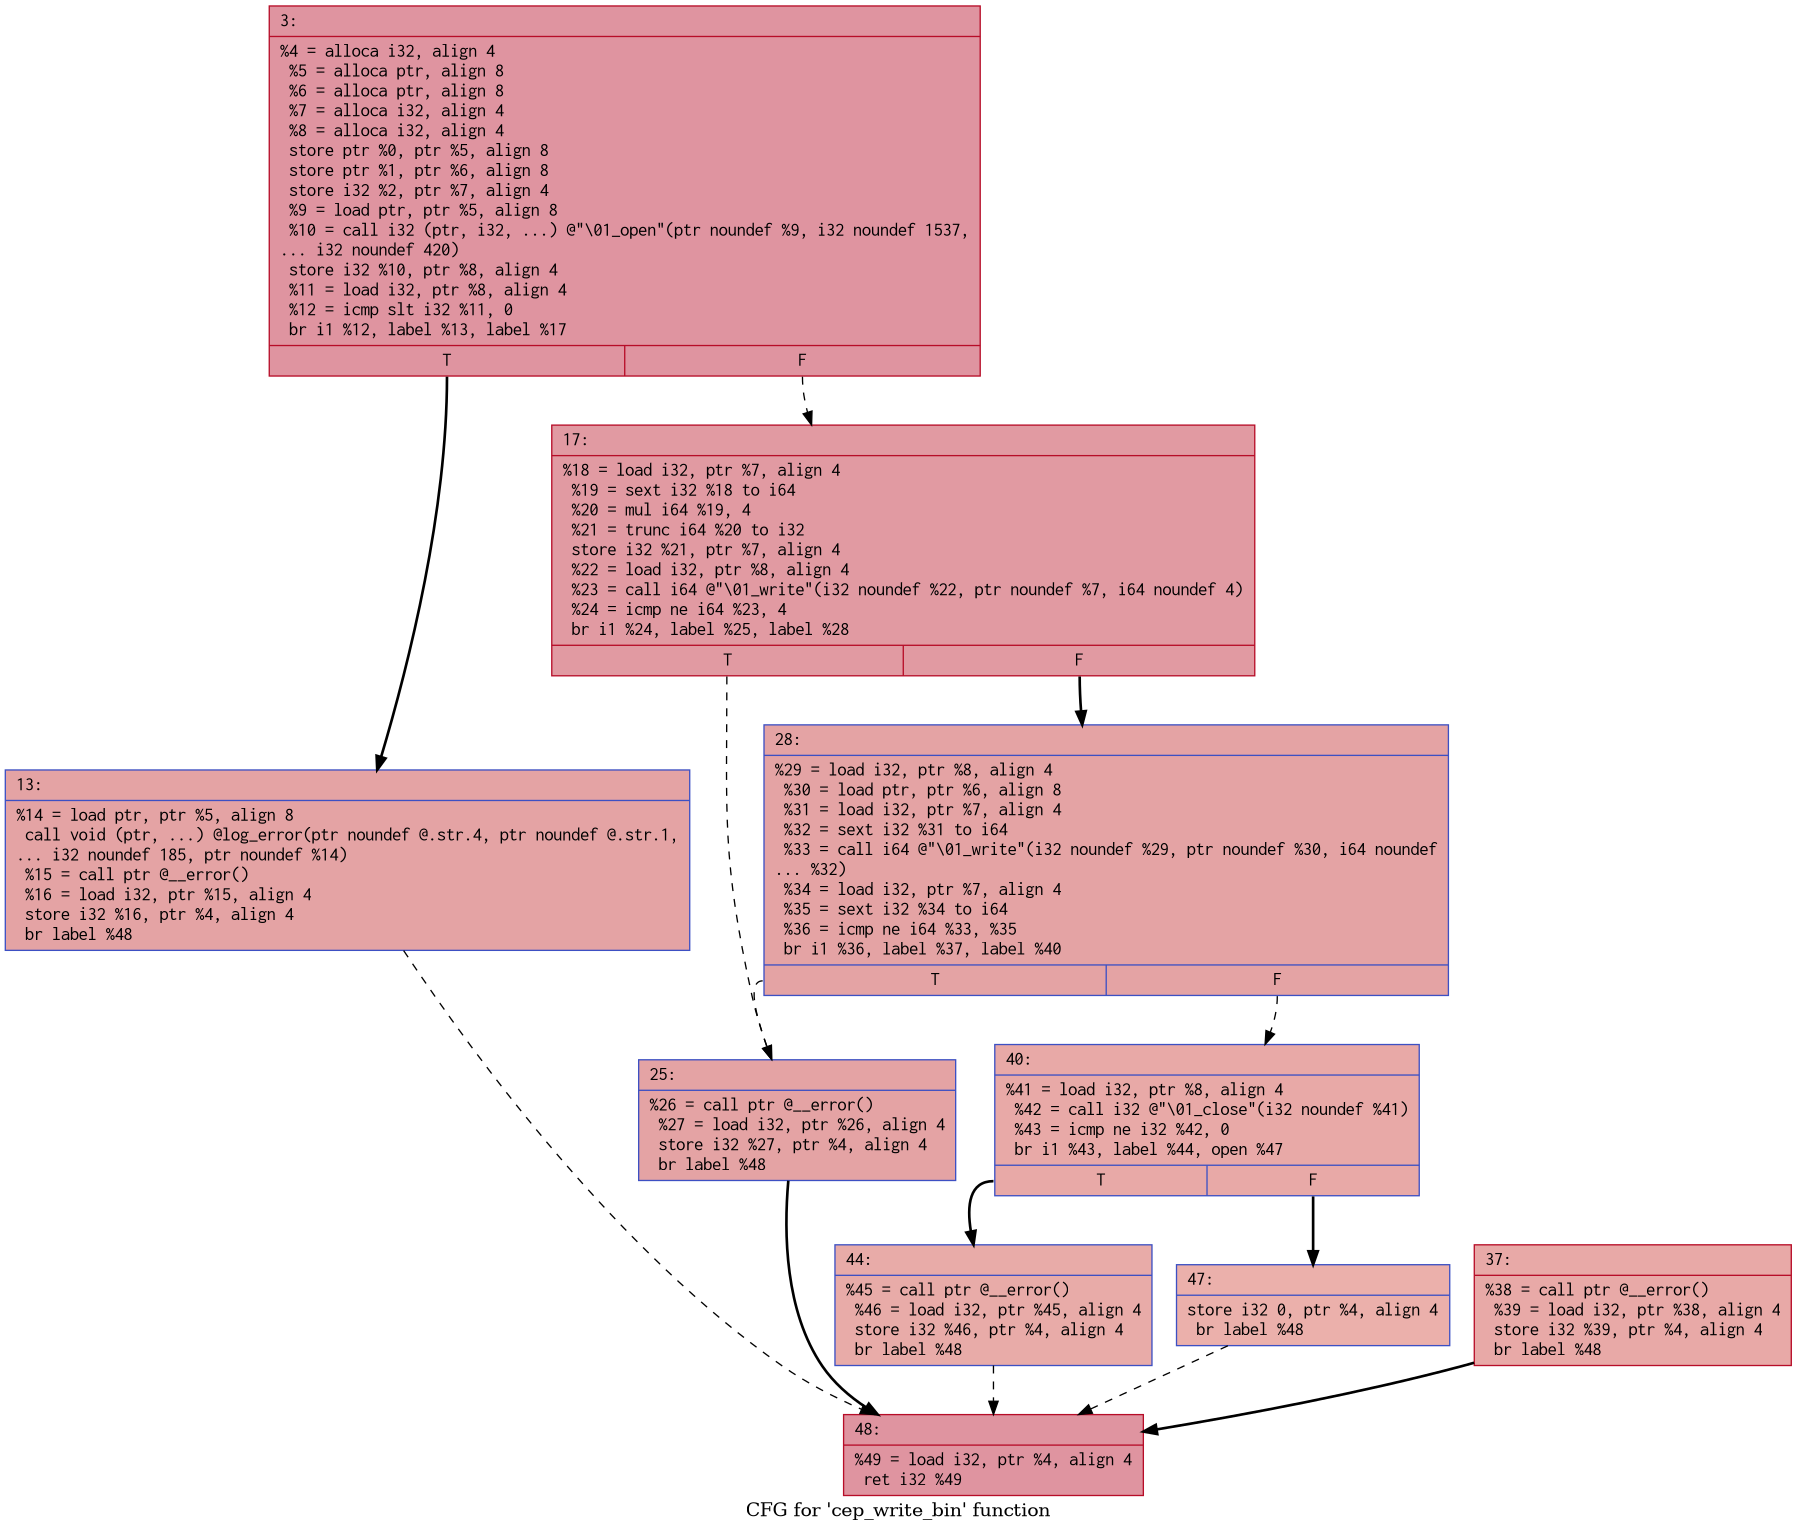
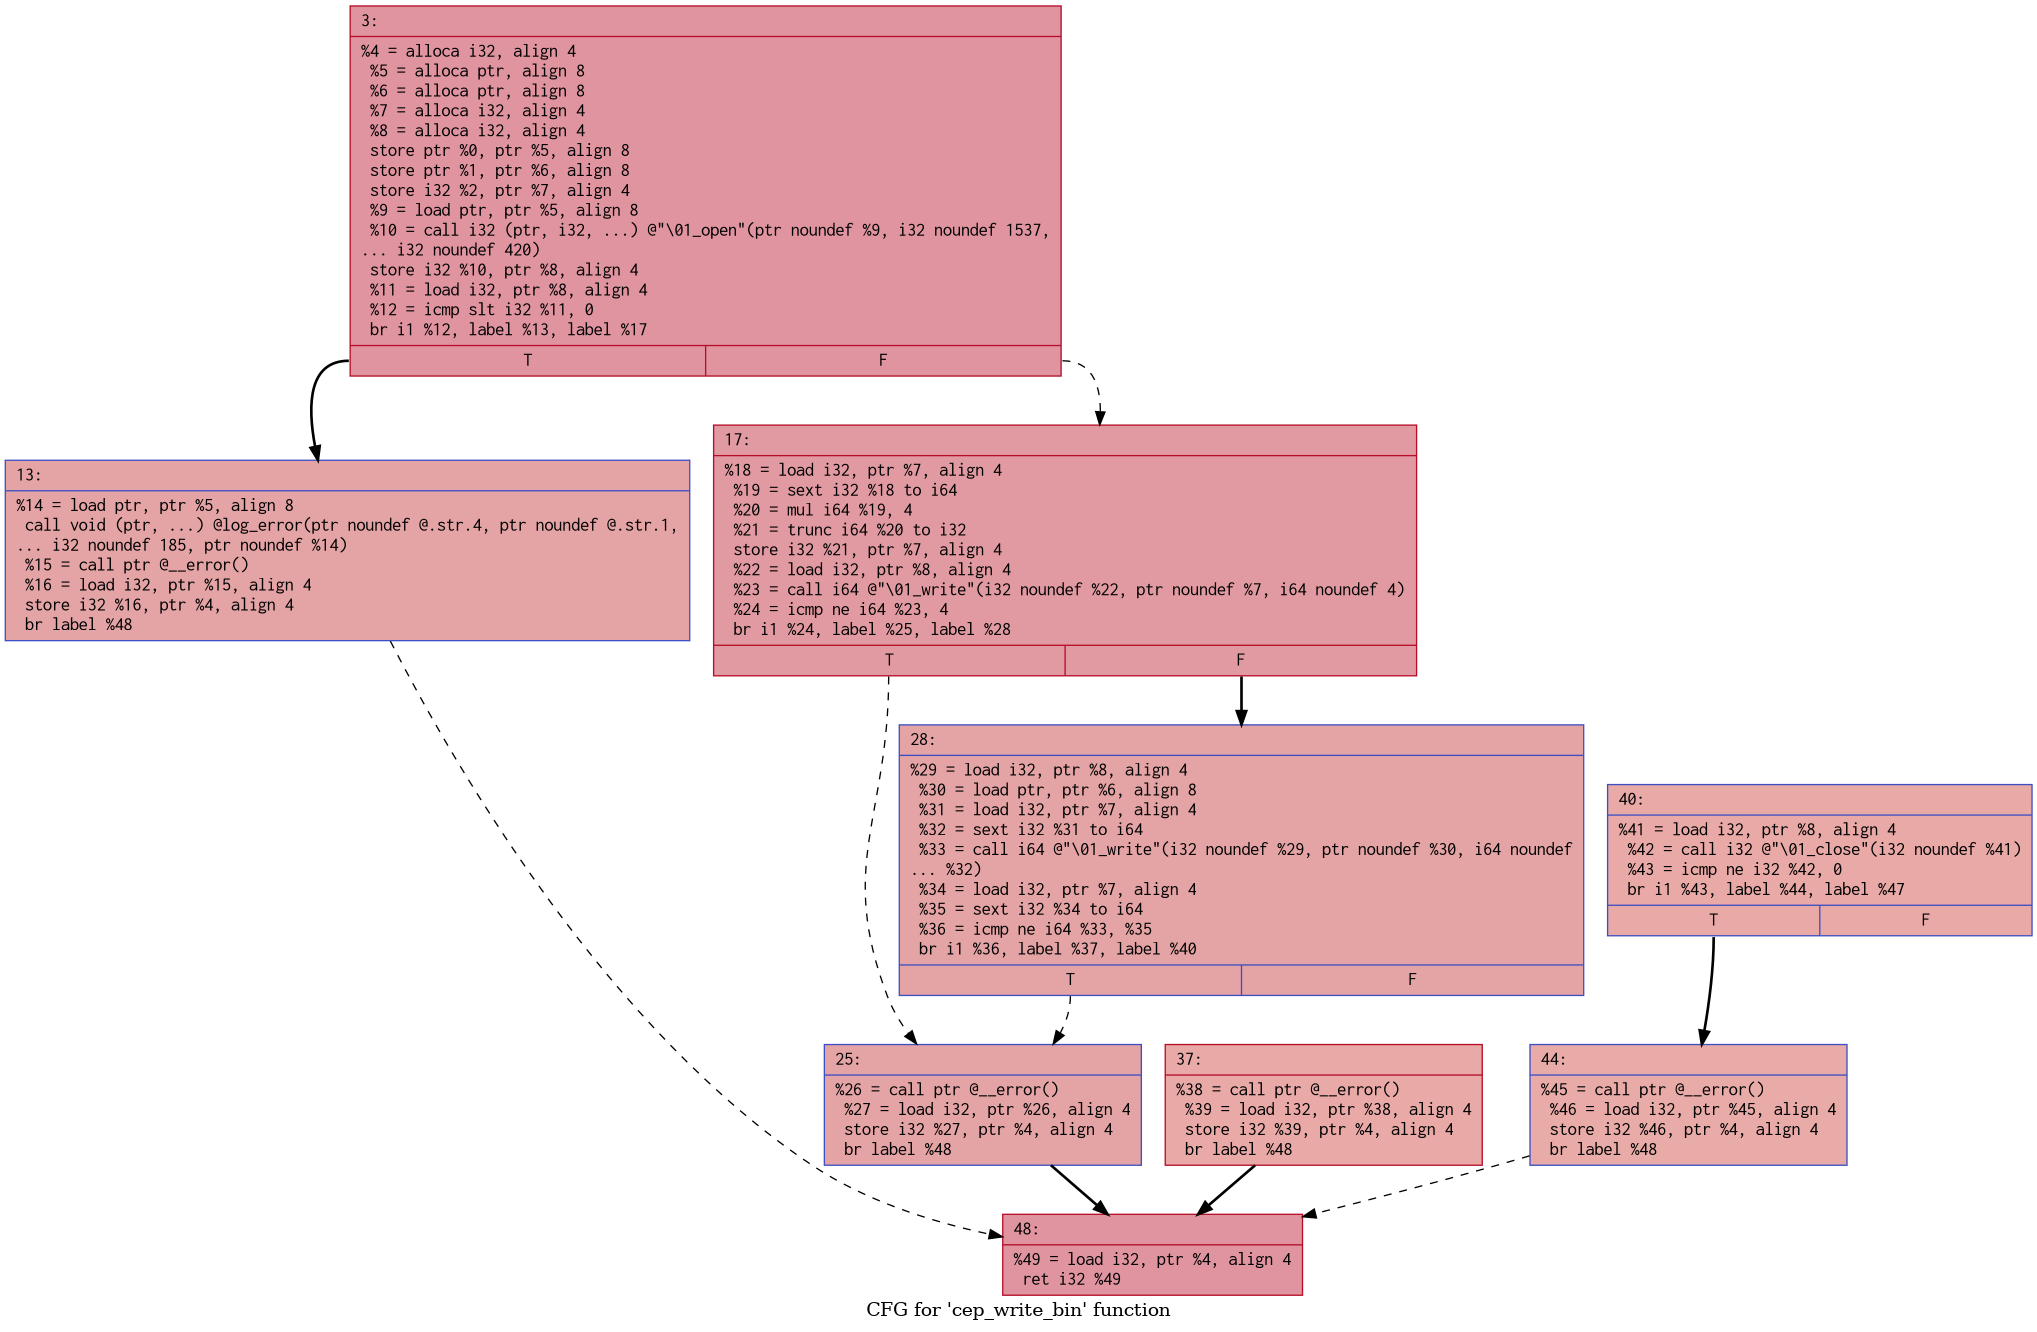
(1275, 1014) -> none
(1145, 1149) -> (1762, 889)
(1313, 1305) -> none
